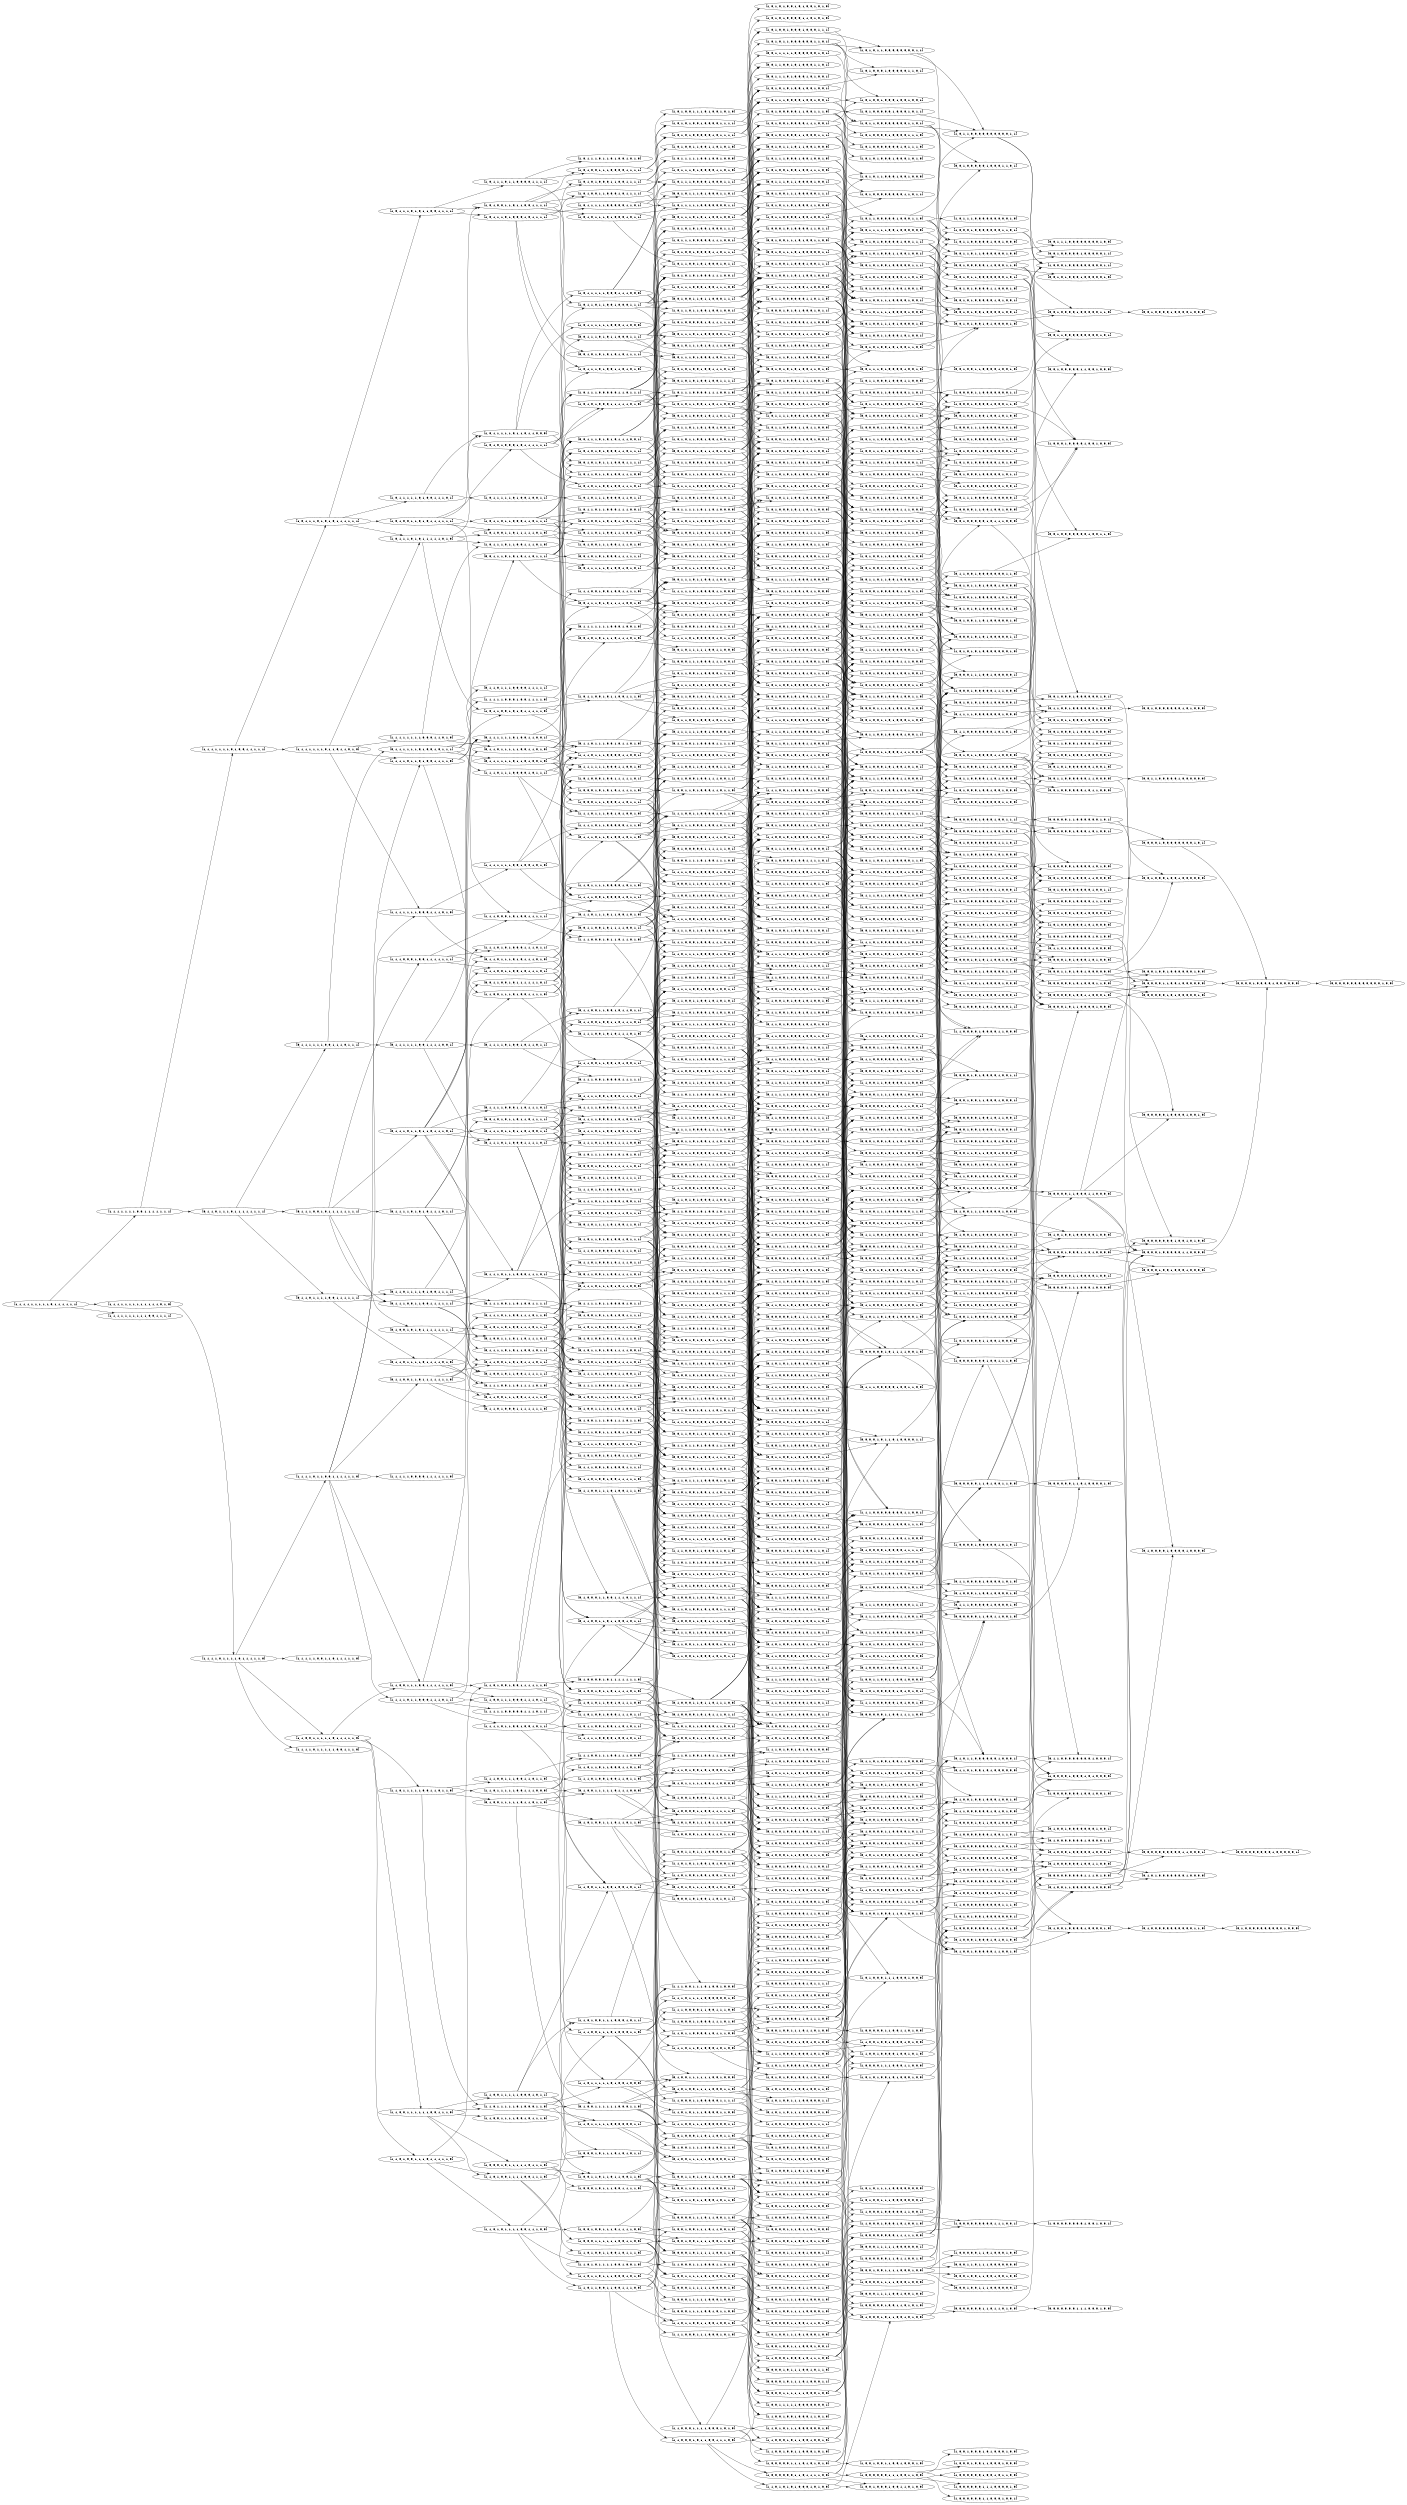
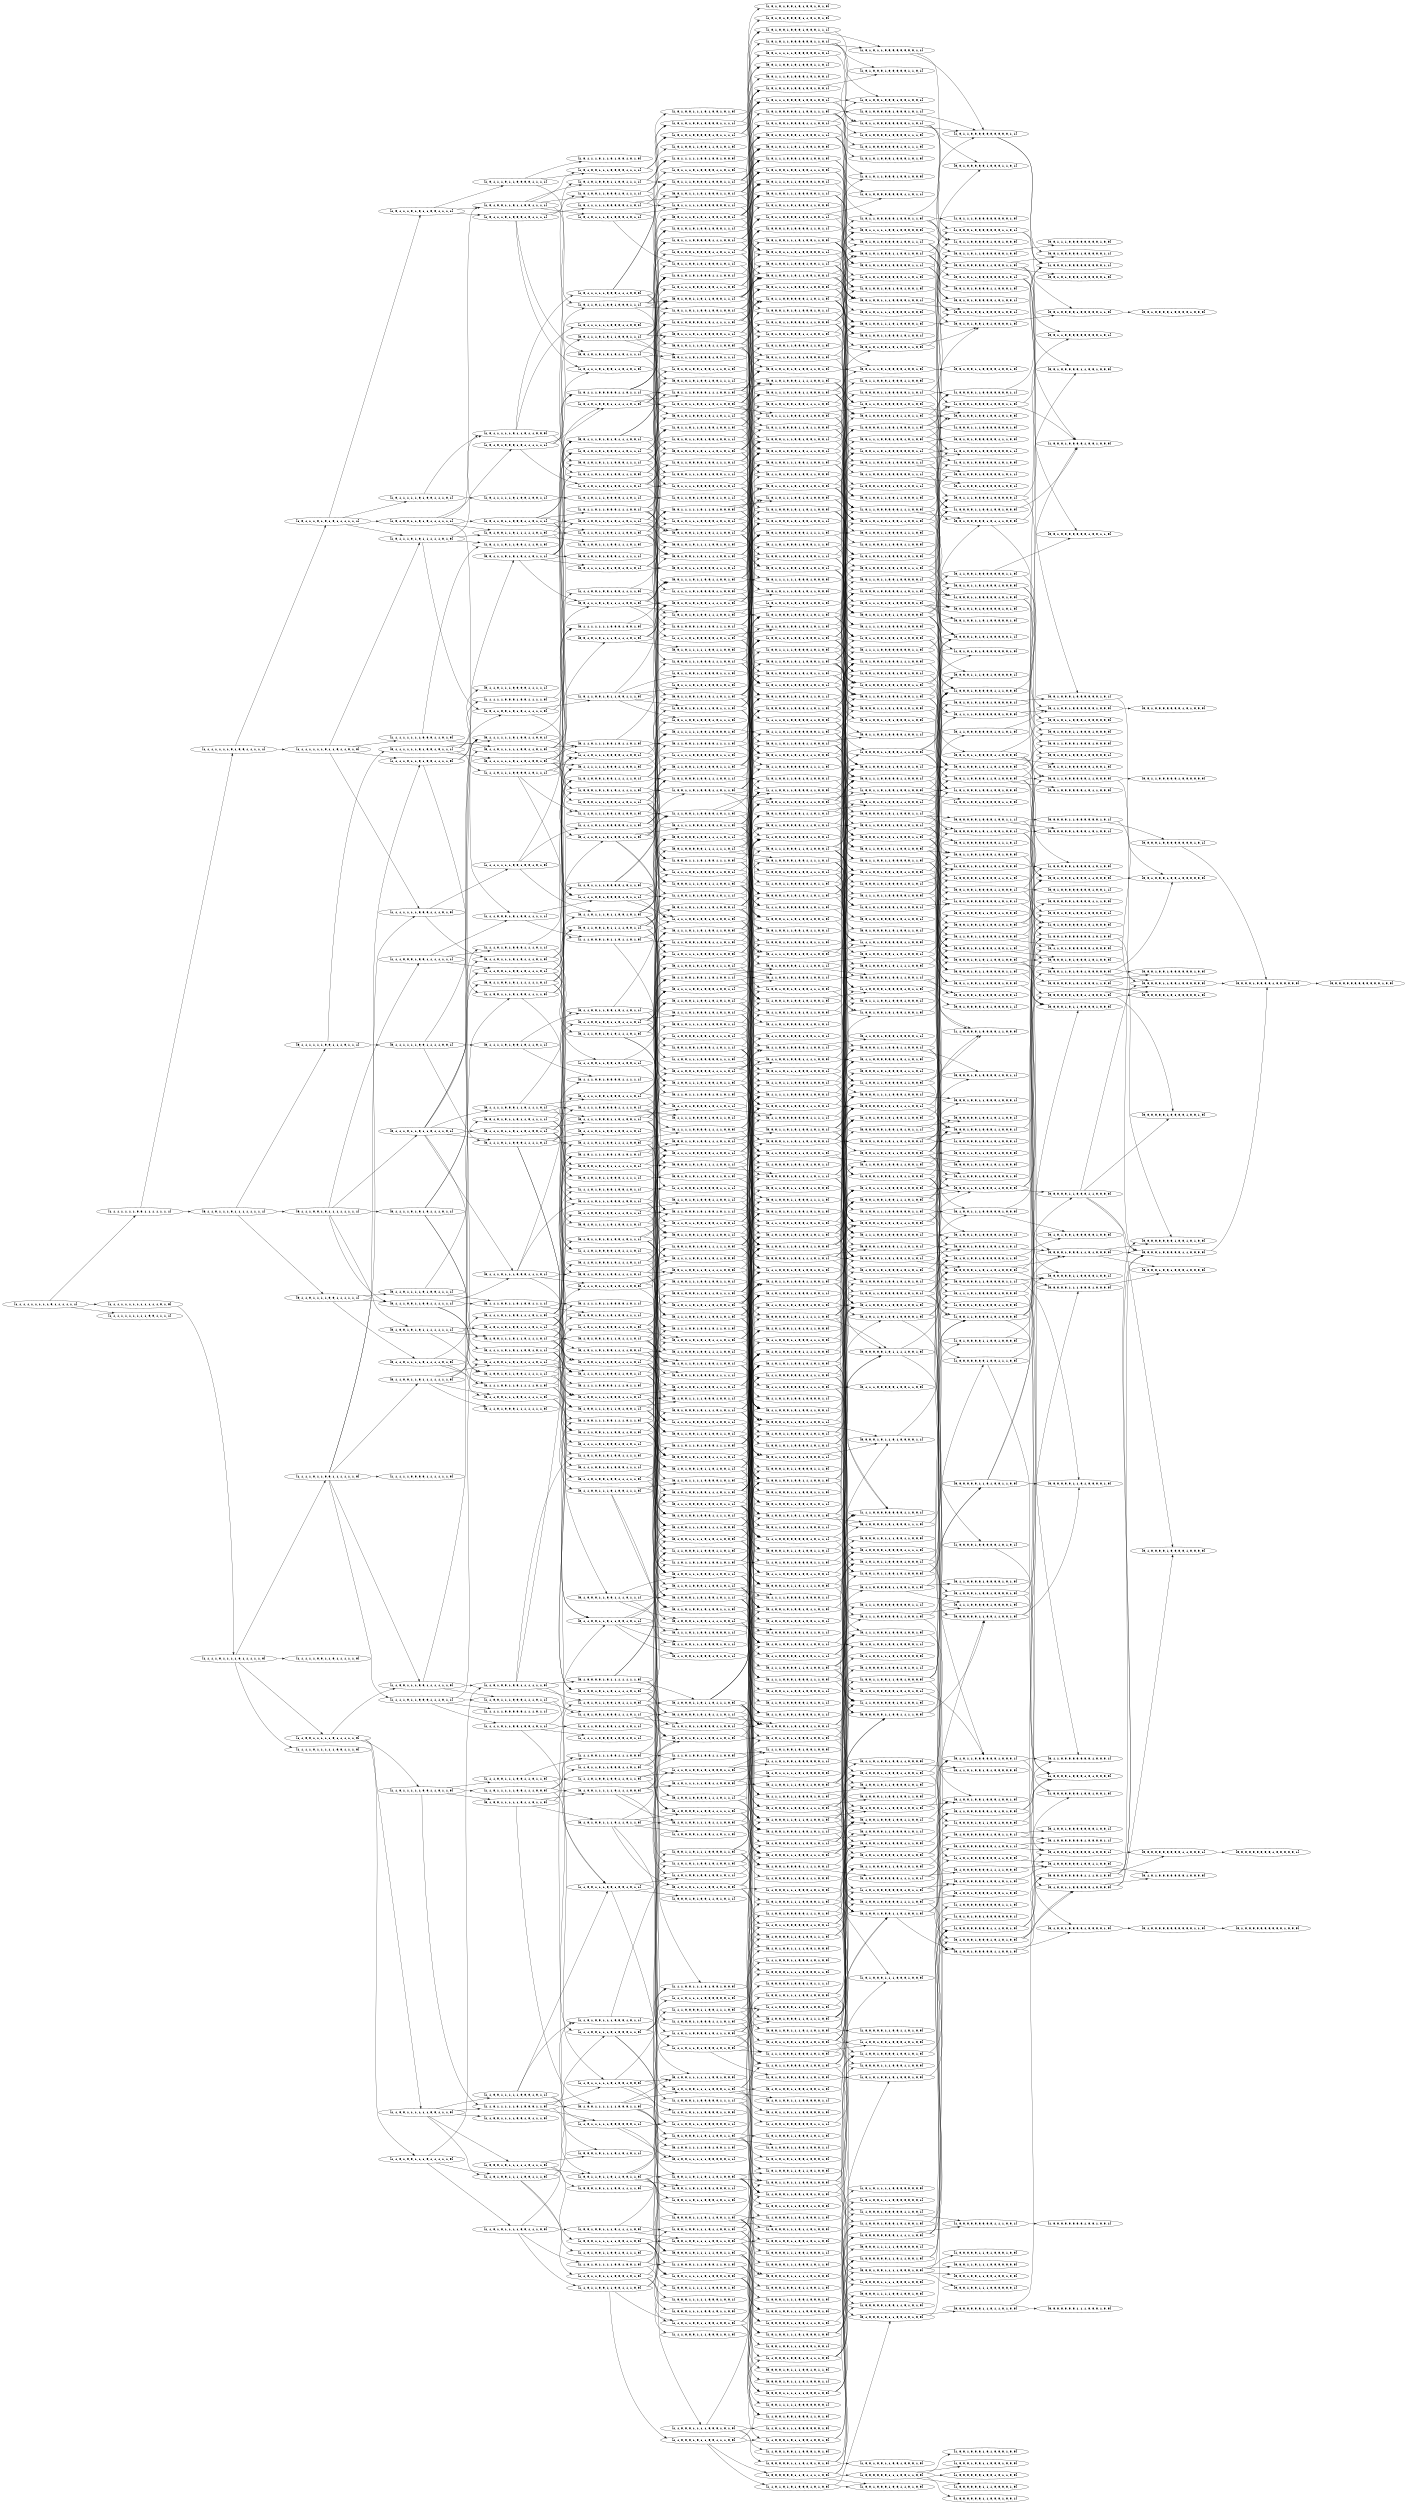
(649, 505) -> (657, 526)
(562, 1097) -> none
